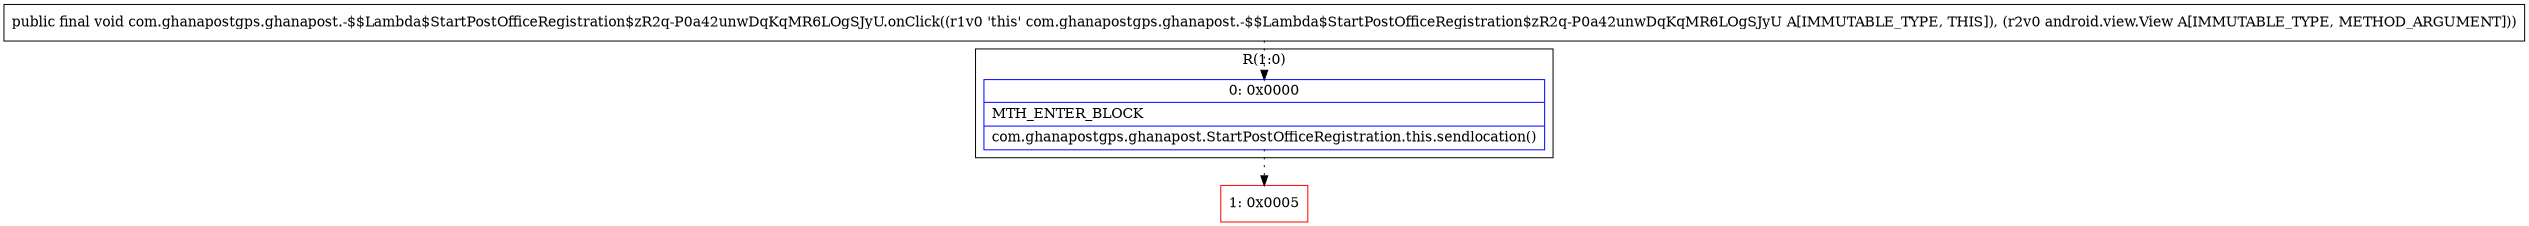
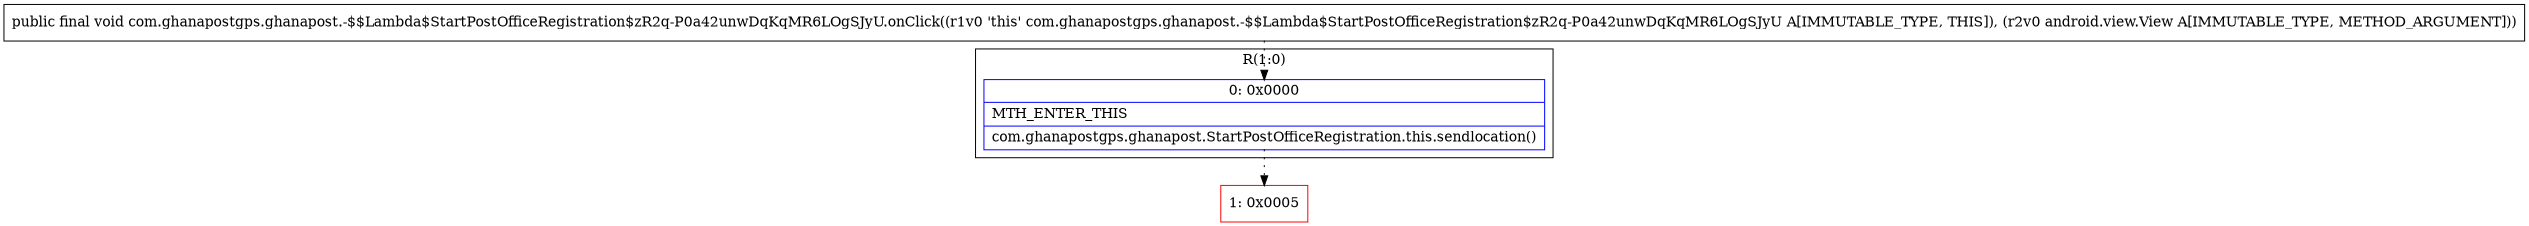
(1068, 114) -> (1060, 114)
